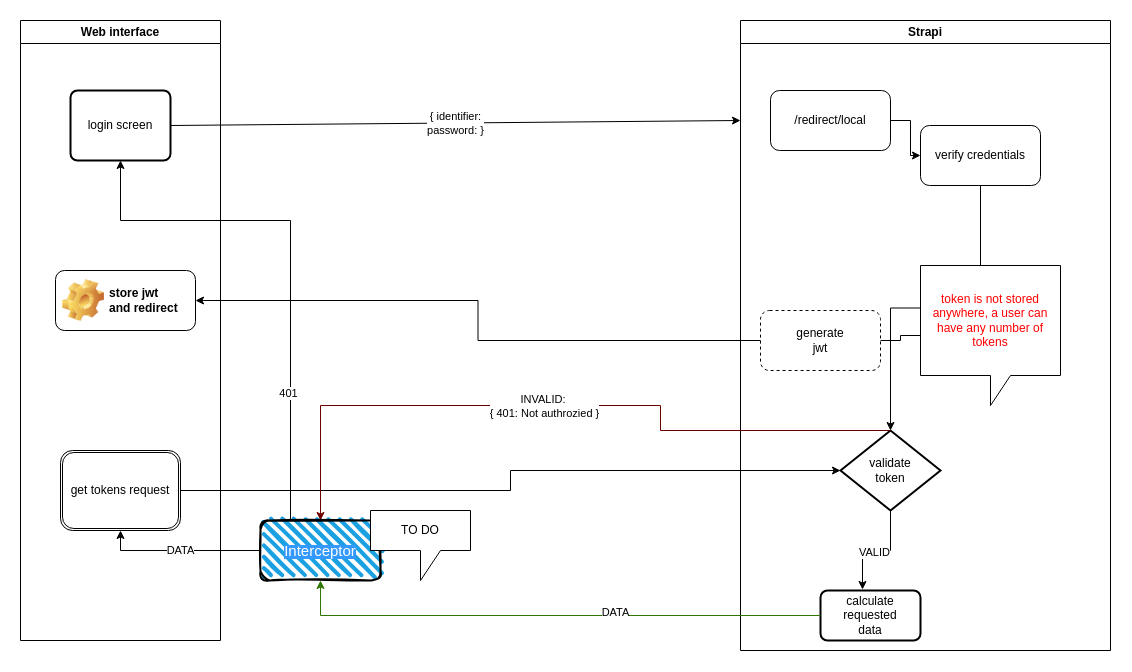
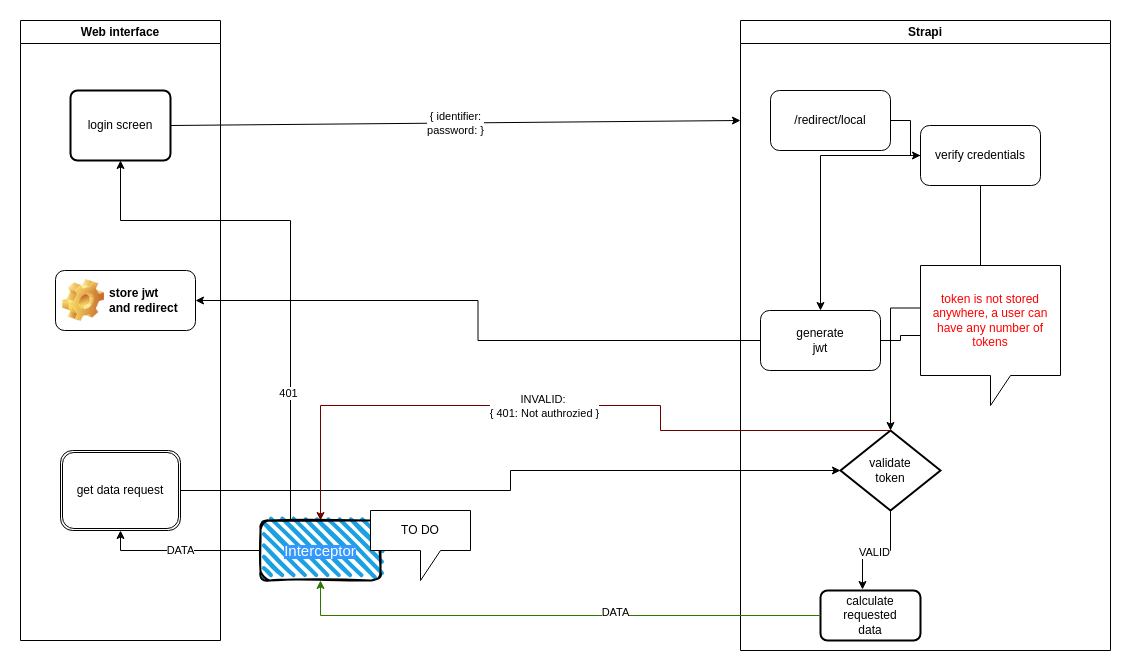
none -> (821, 186)
(821, 341) -> (821, 341)
(121, 491) -> (121, 491)
